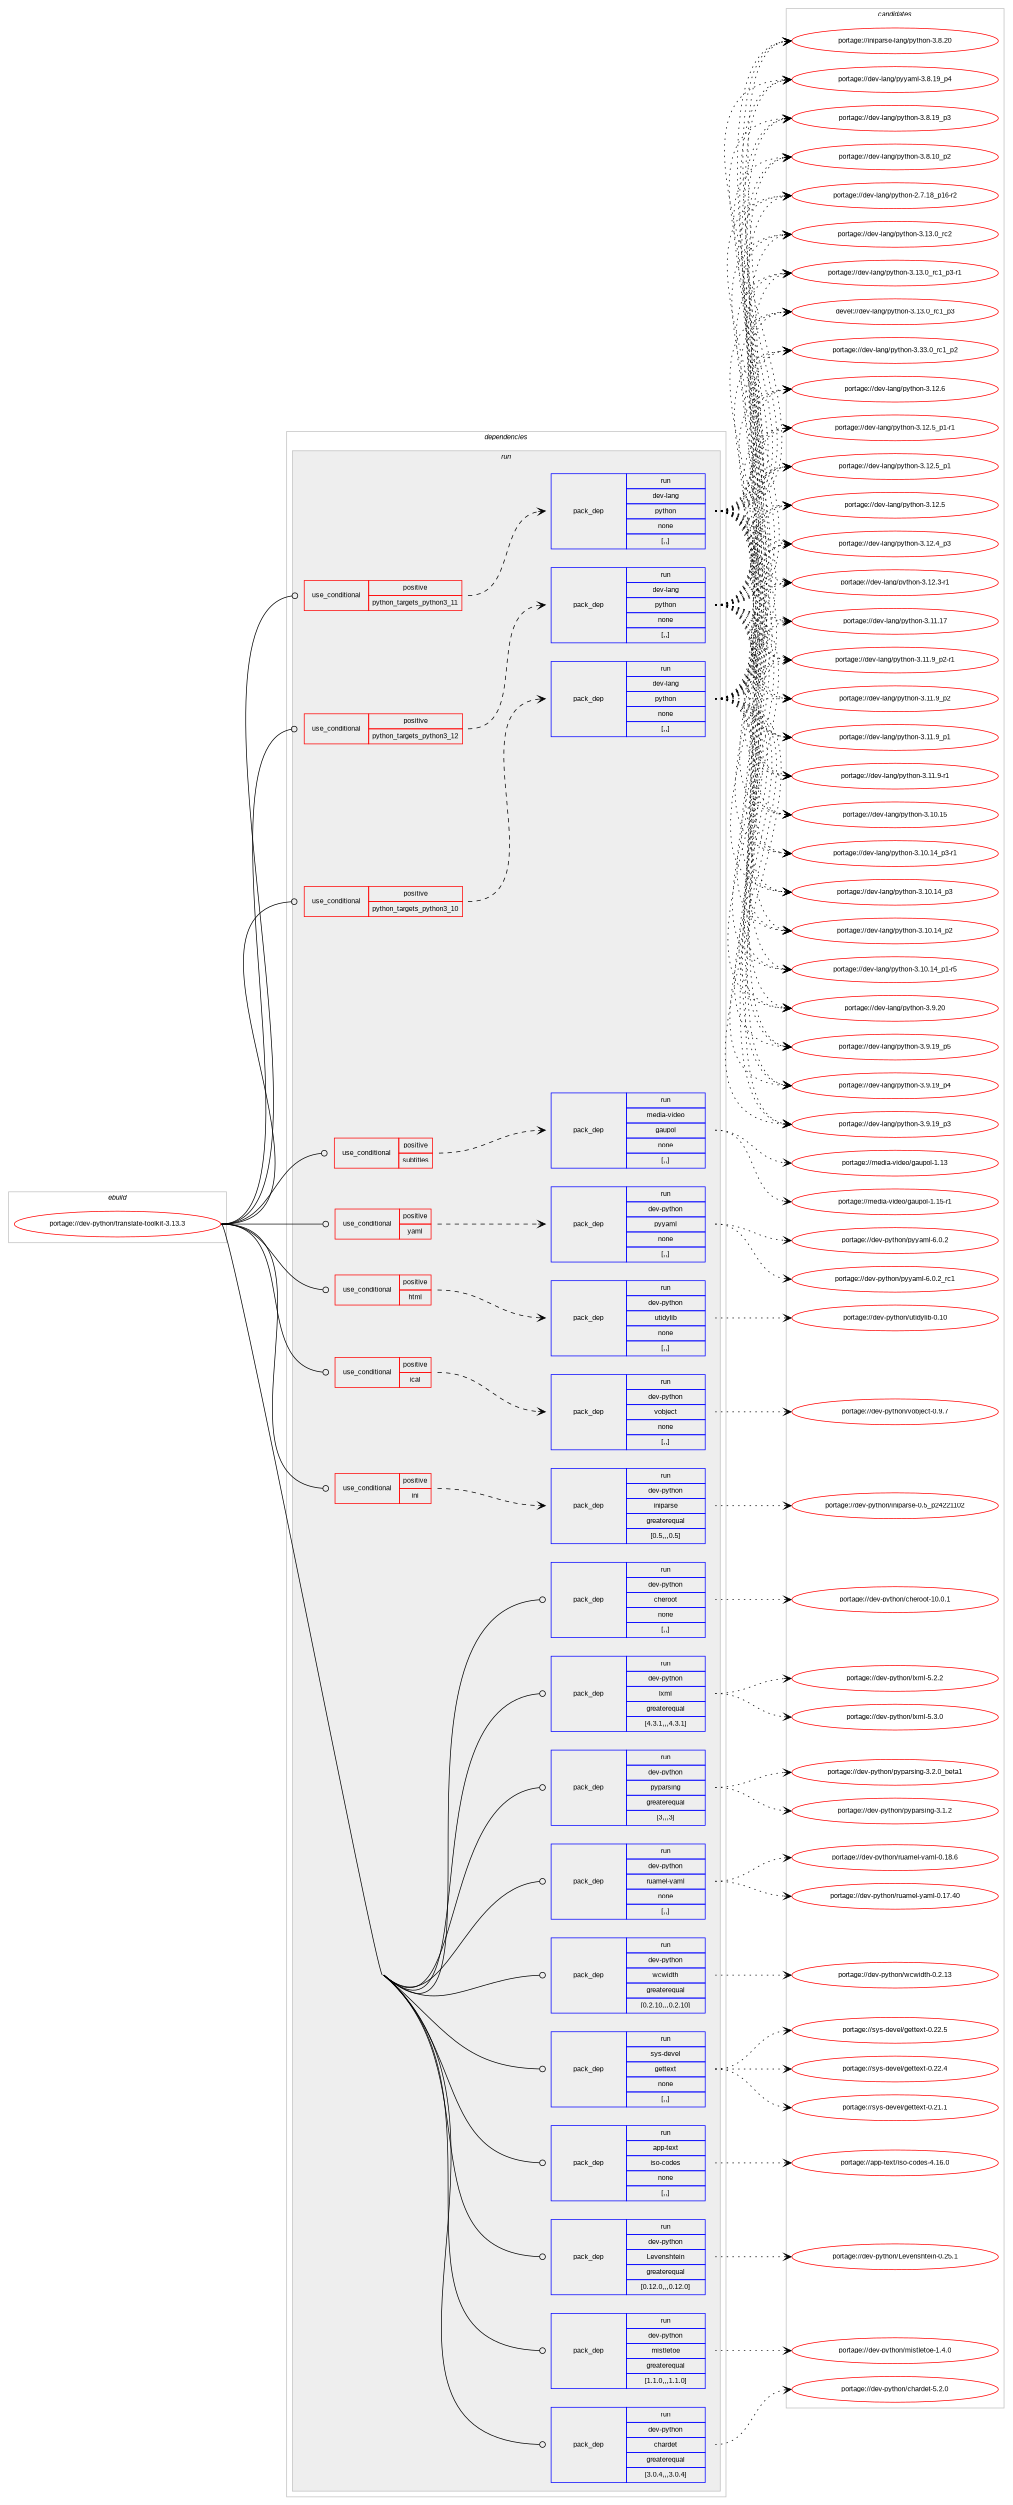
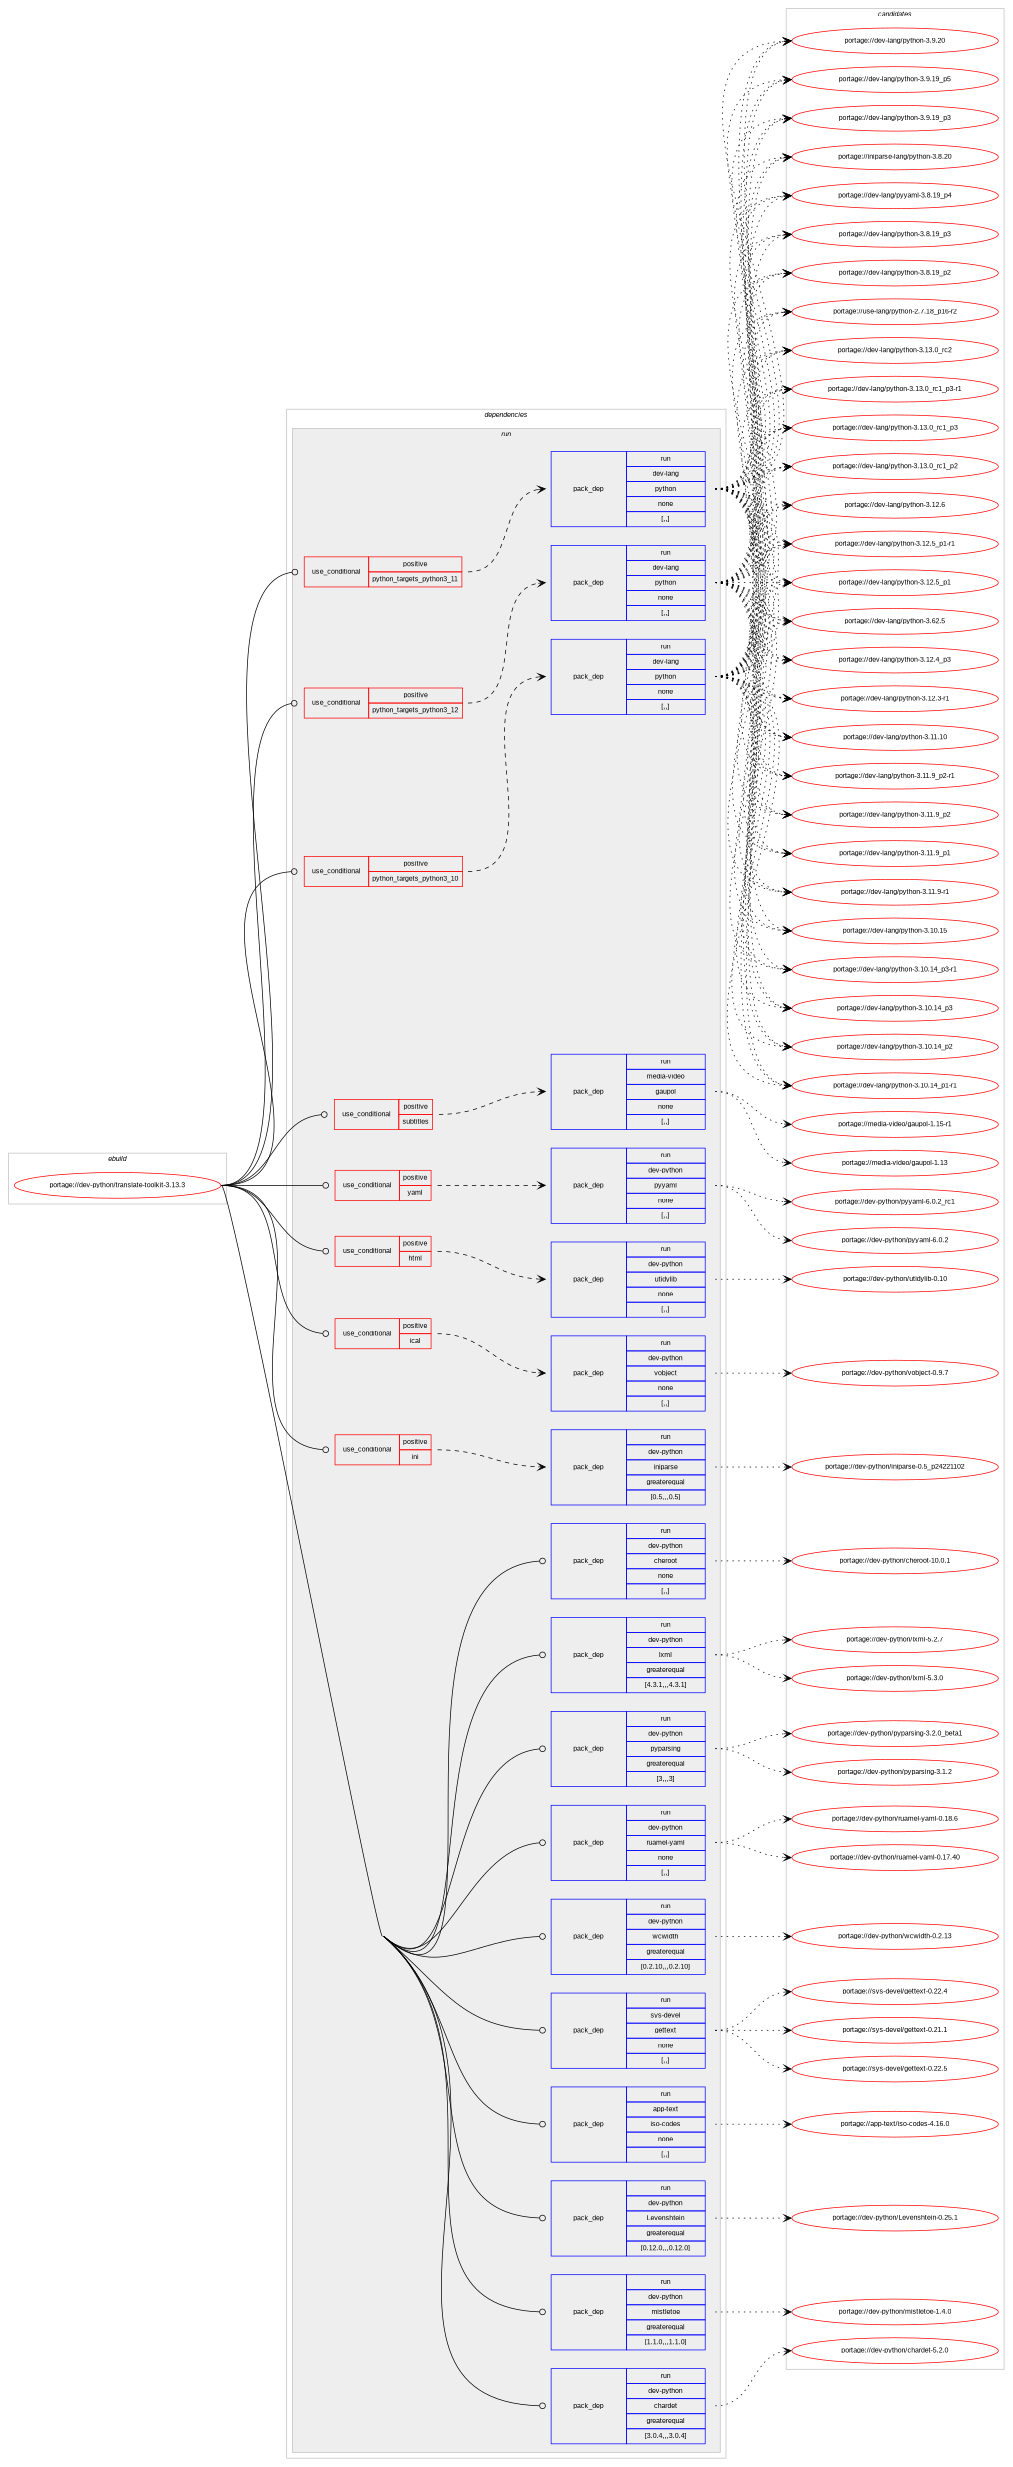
(895, 157) -> (895, 273)
(895, 196) -> (895, 312)
(895, 312) -> (895, 428)
(895, 350) -> (895, 467)
(895, 505) -> (895, 621)
(895, 621) -> (895, 737)
(895, 970) -> (895, 1086)
(895, 1086) -> none
(895, 1678) -> (895, 1640)
